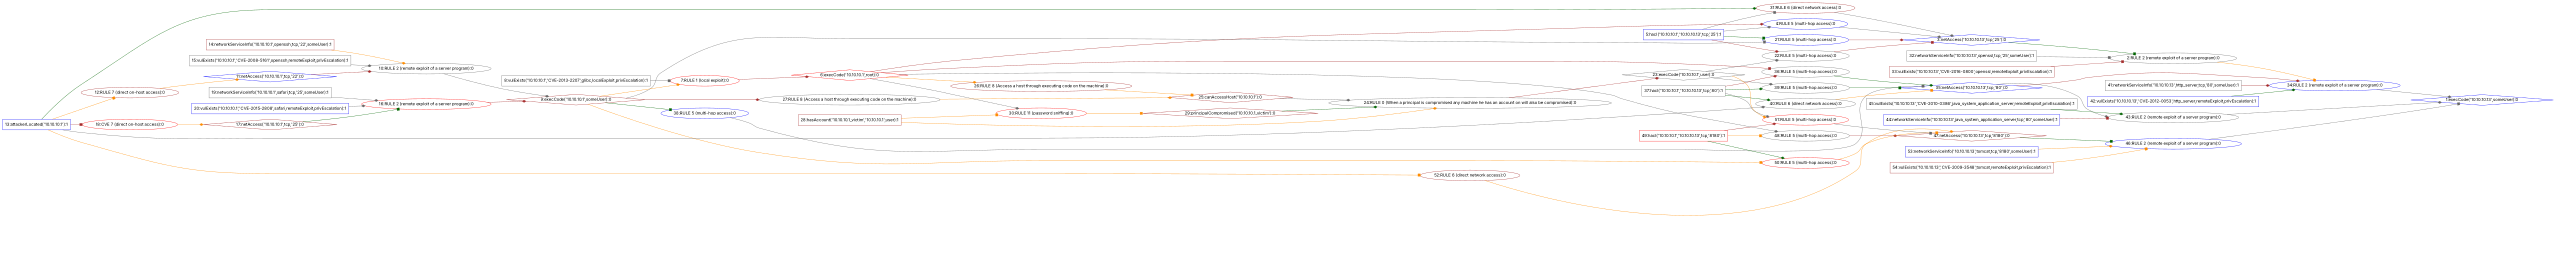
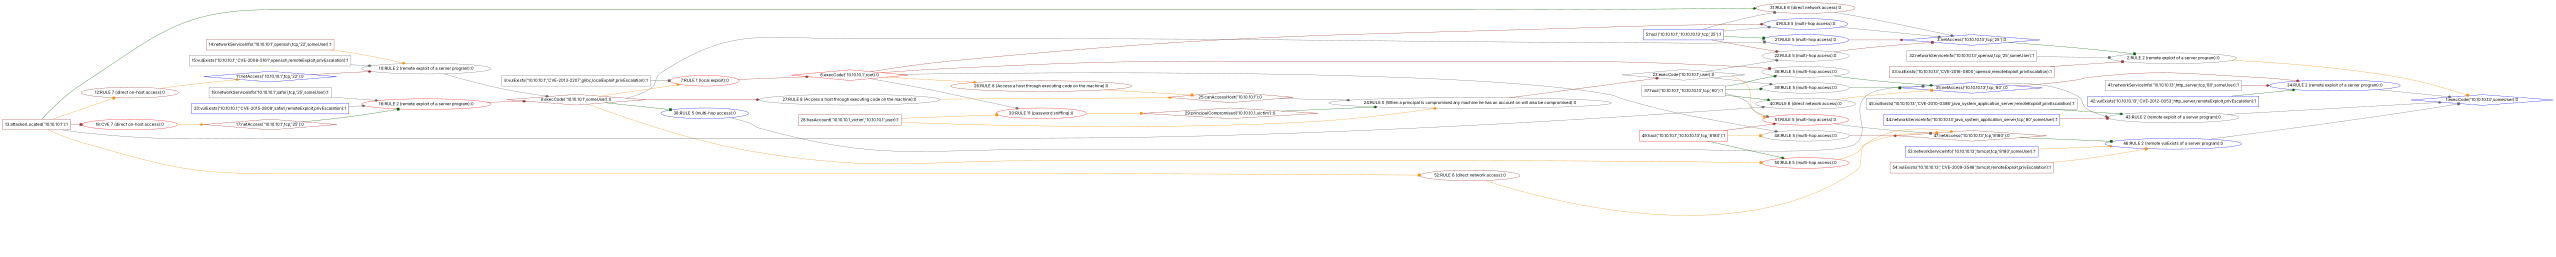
(2265, 69) -> (2350, 70)
(1754, 80) -> (1754, 80)
(37, 125) -> (37, 125)
(2173, 144) -> (2173, 144)
